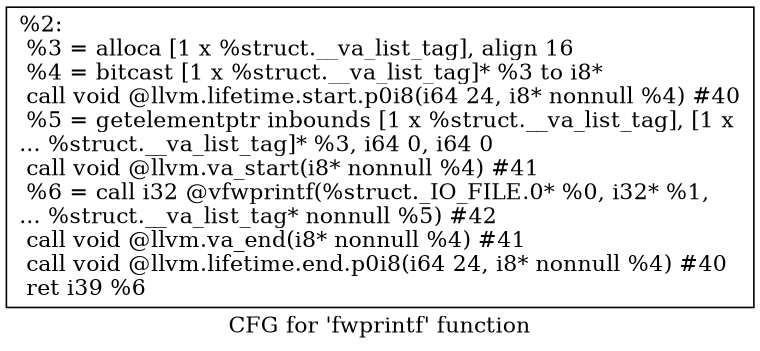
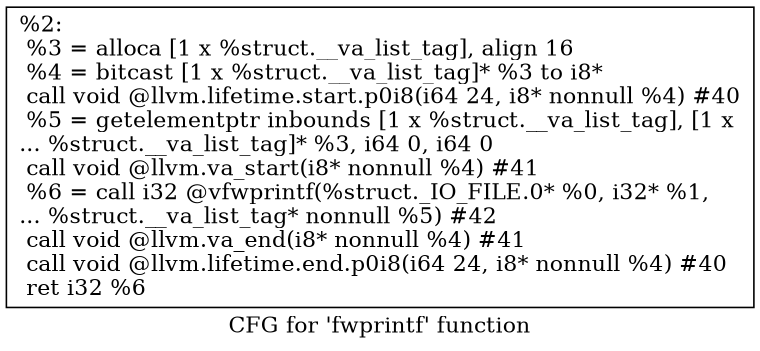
(83, 288) -> (83, 288)
